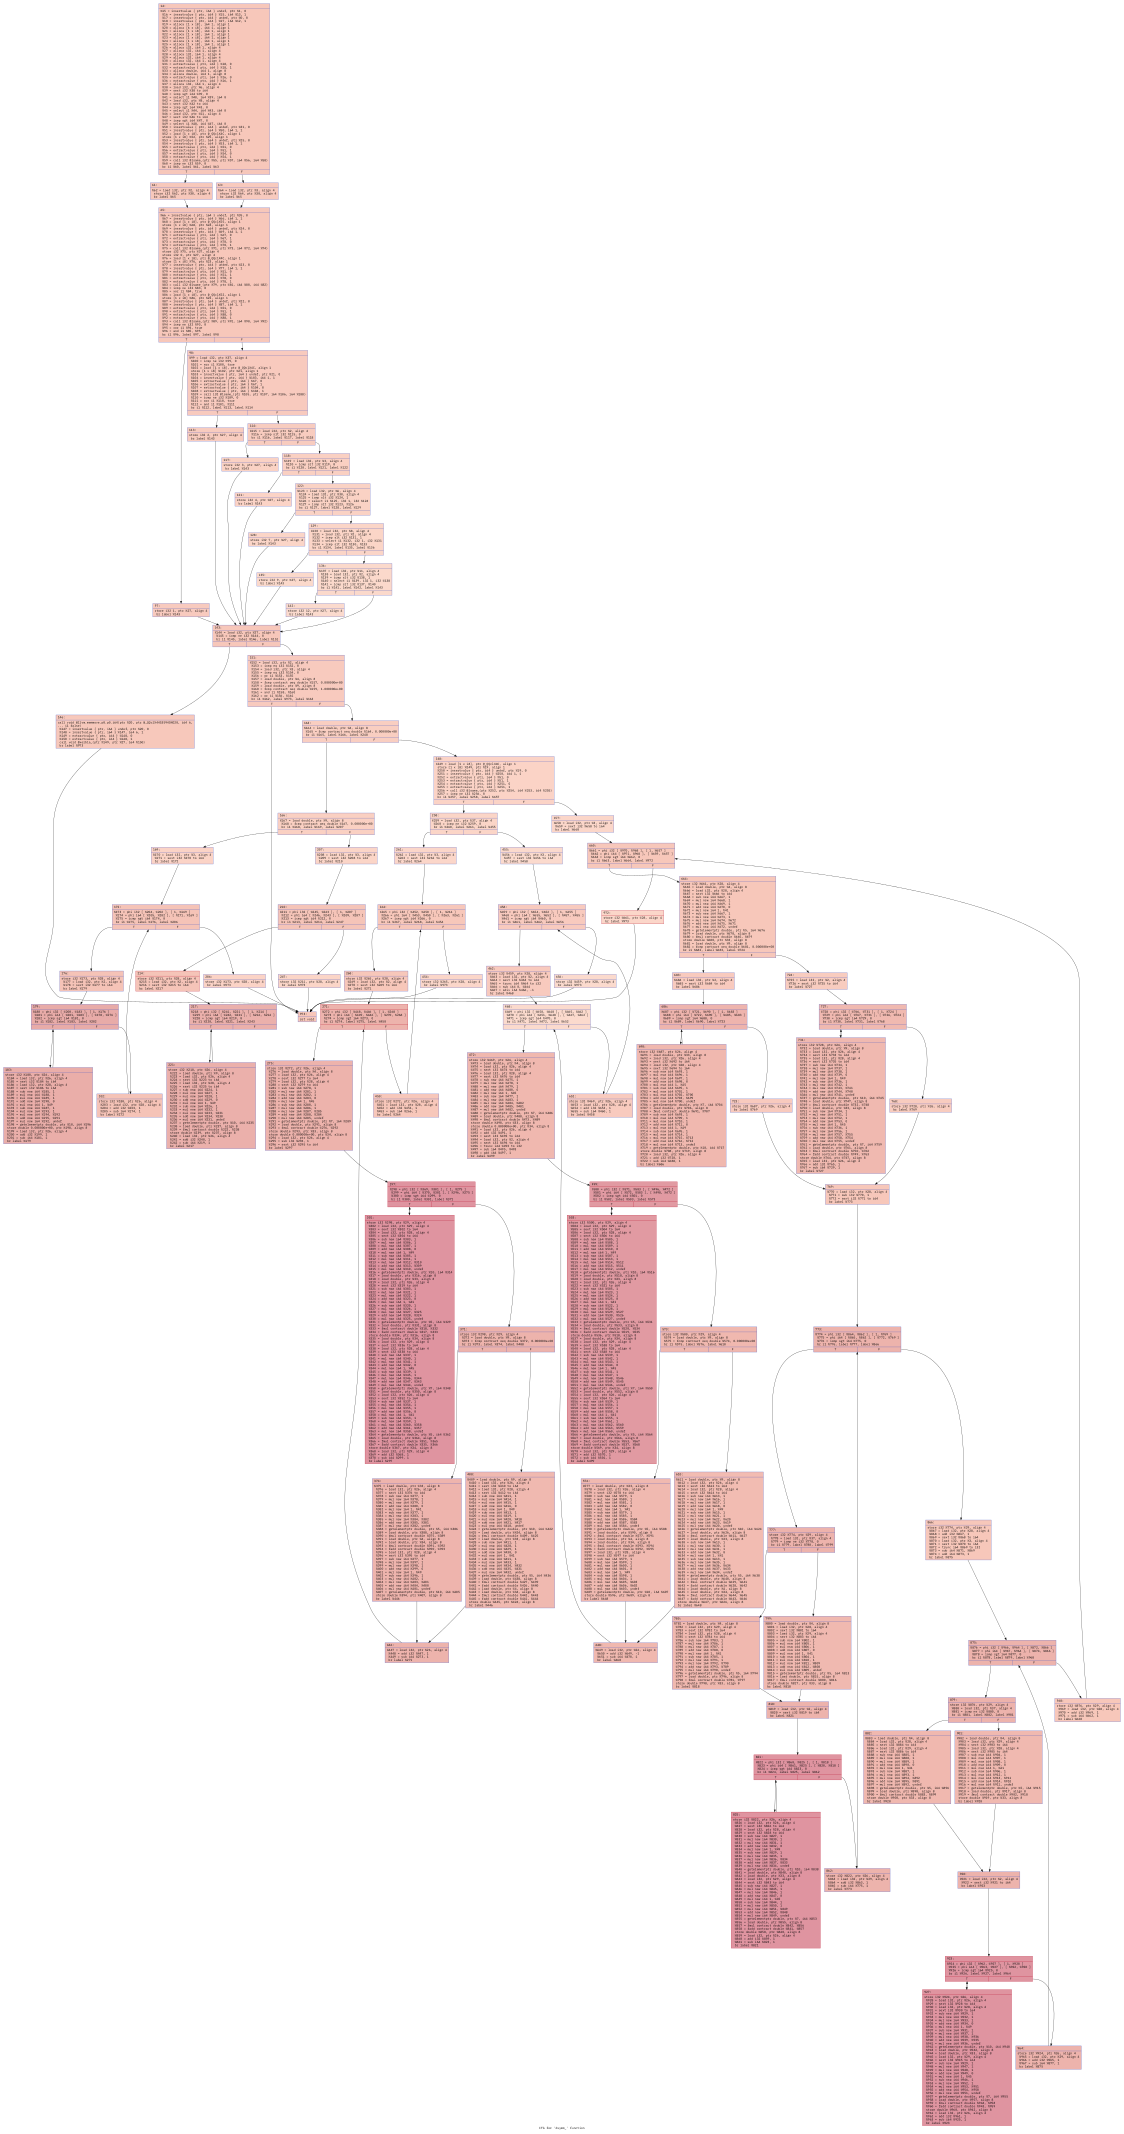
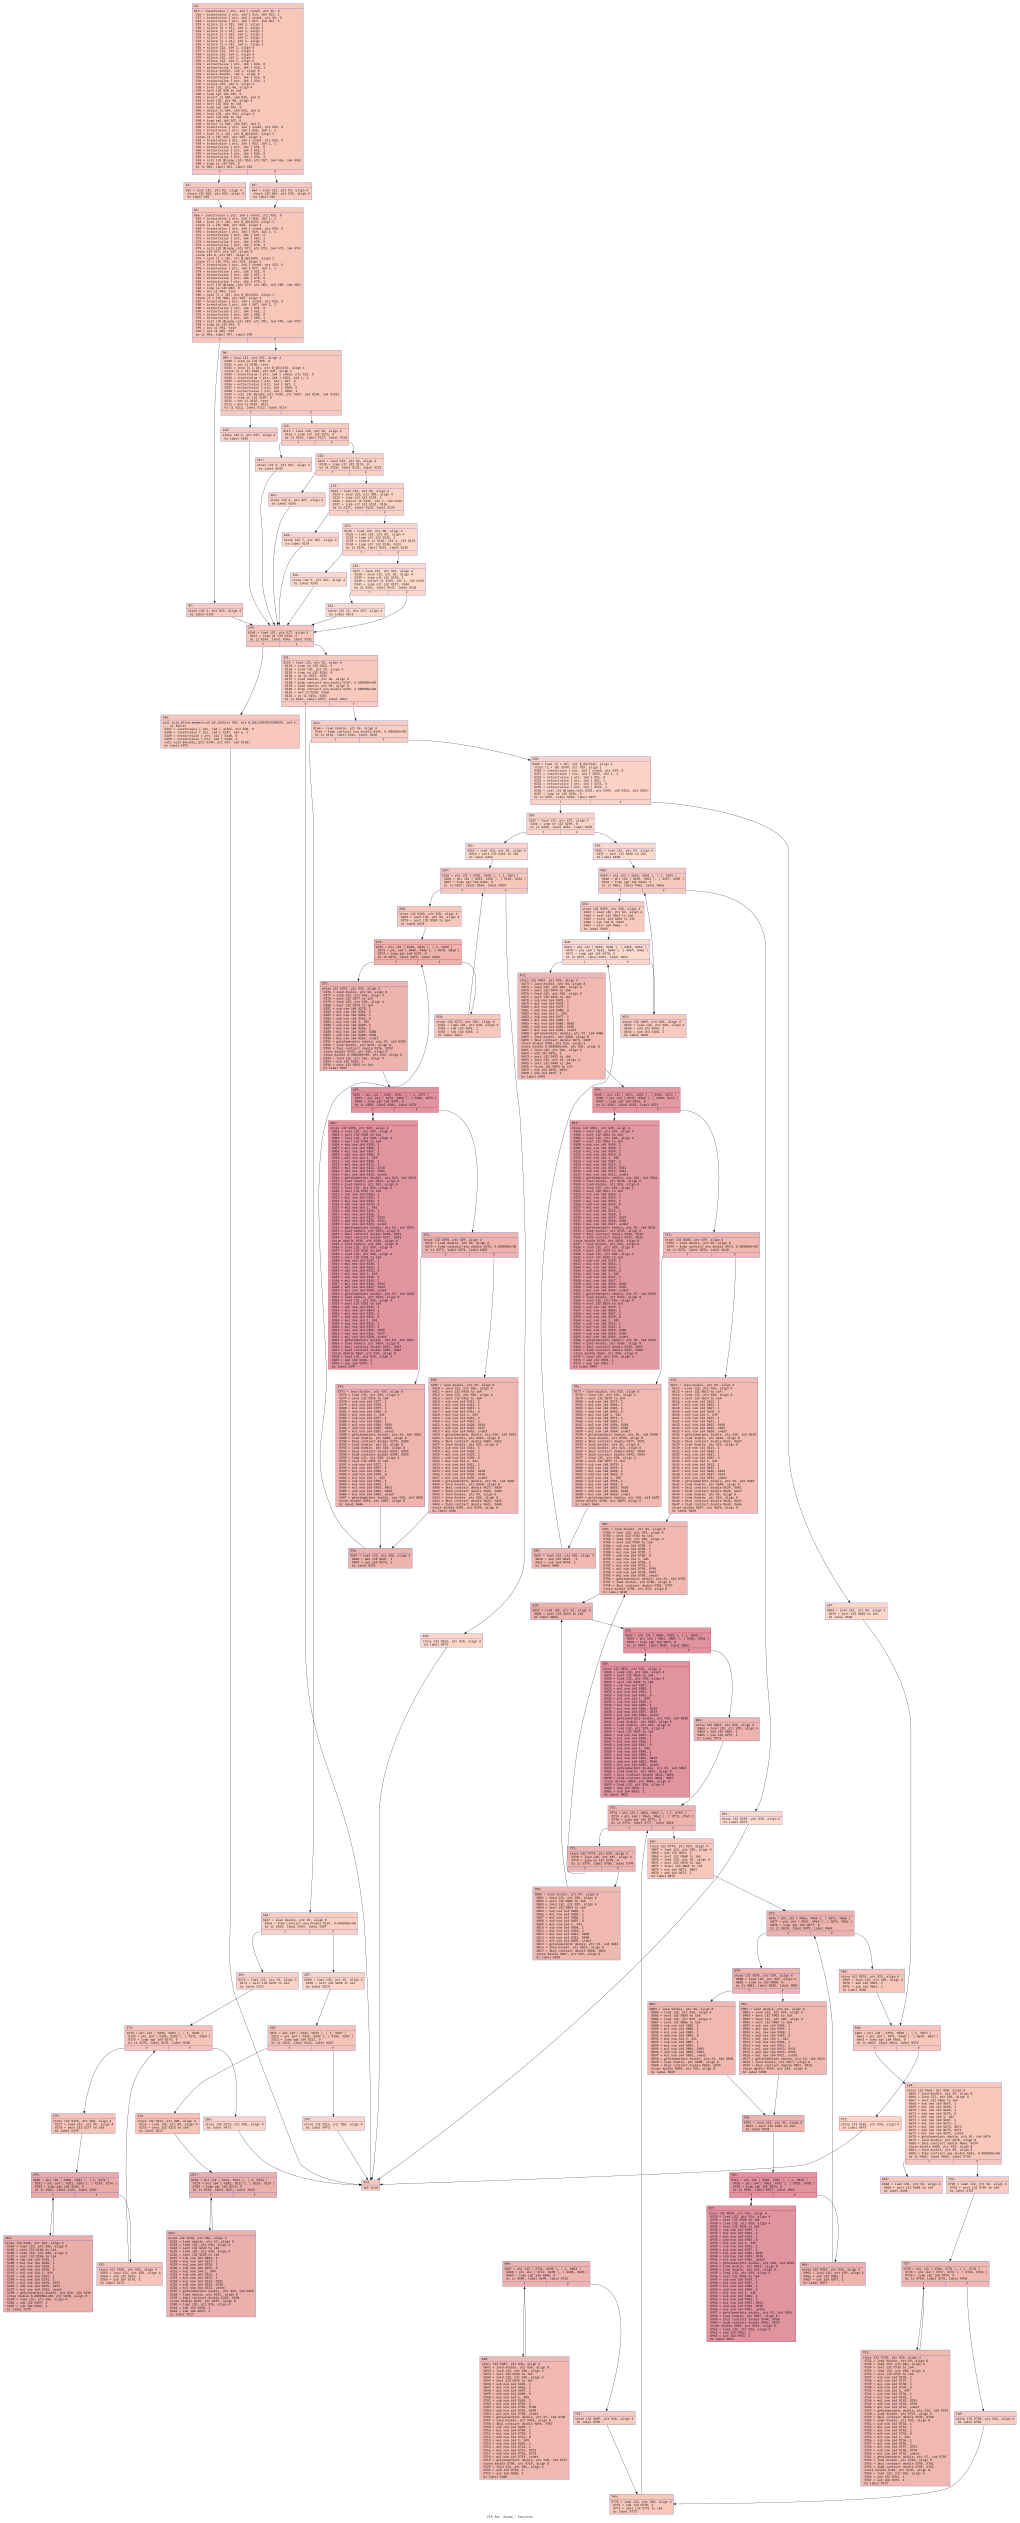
(703, 996) -> none
(657, 1624) -> (669, 1517)
